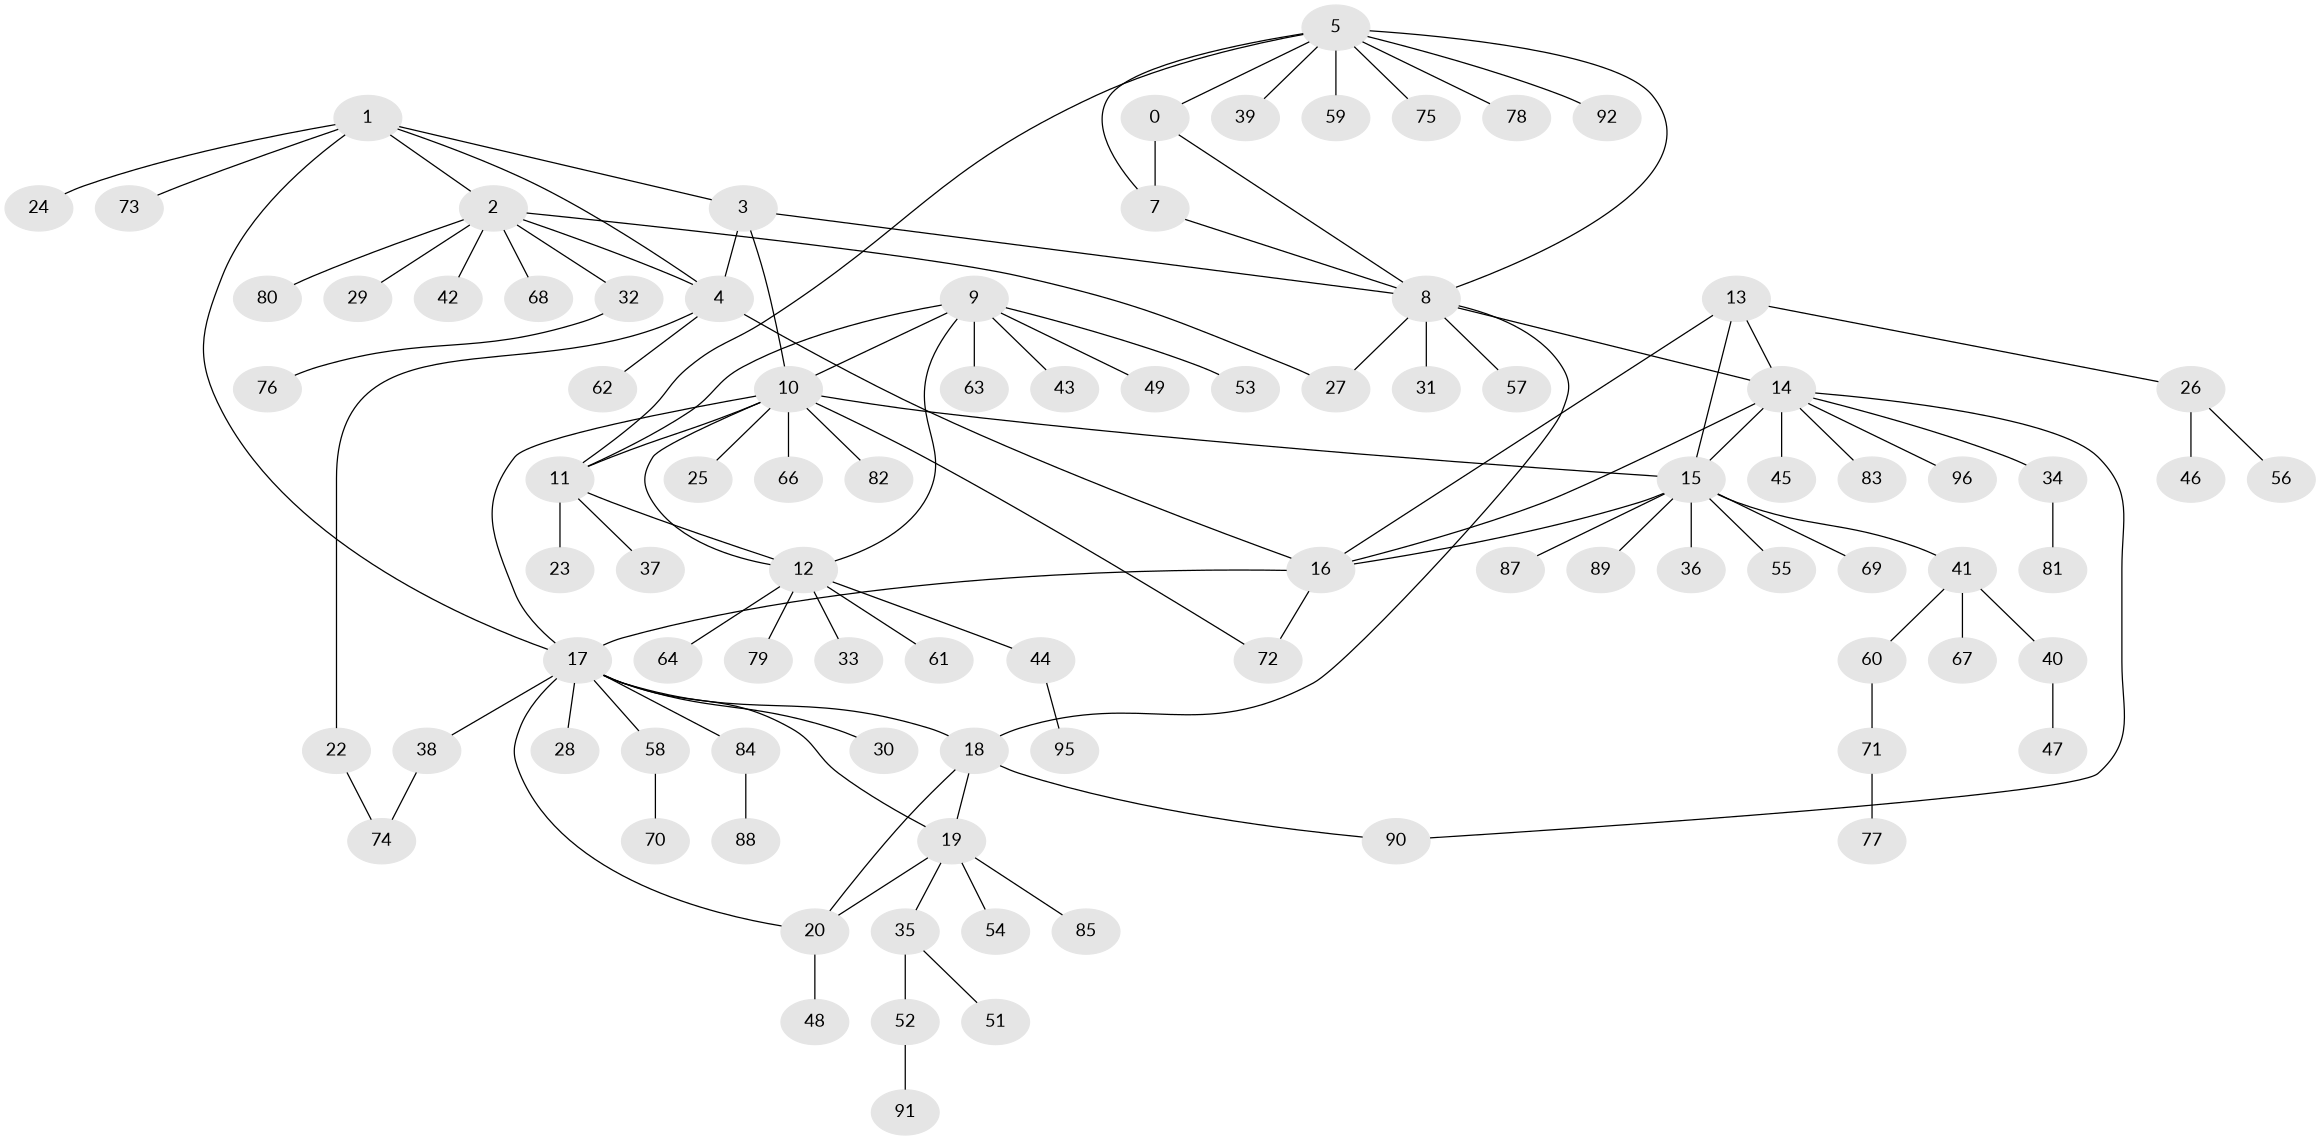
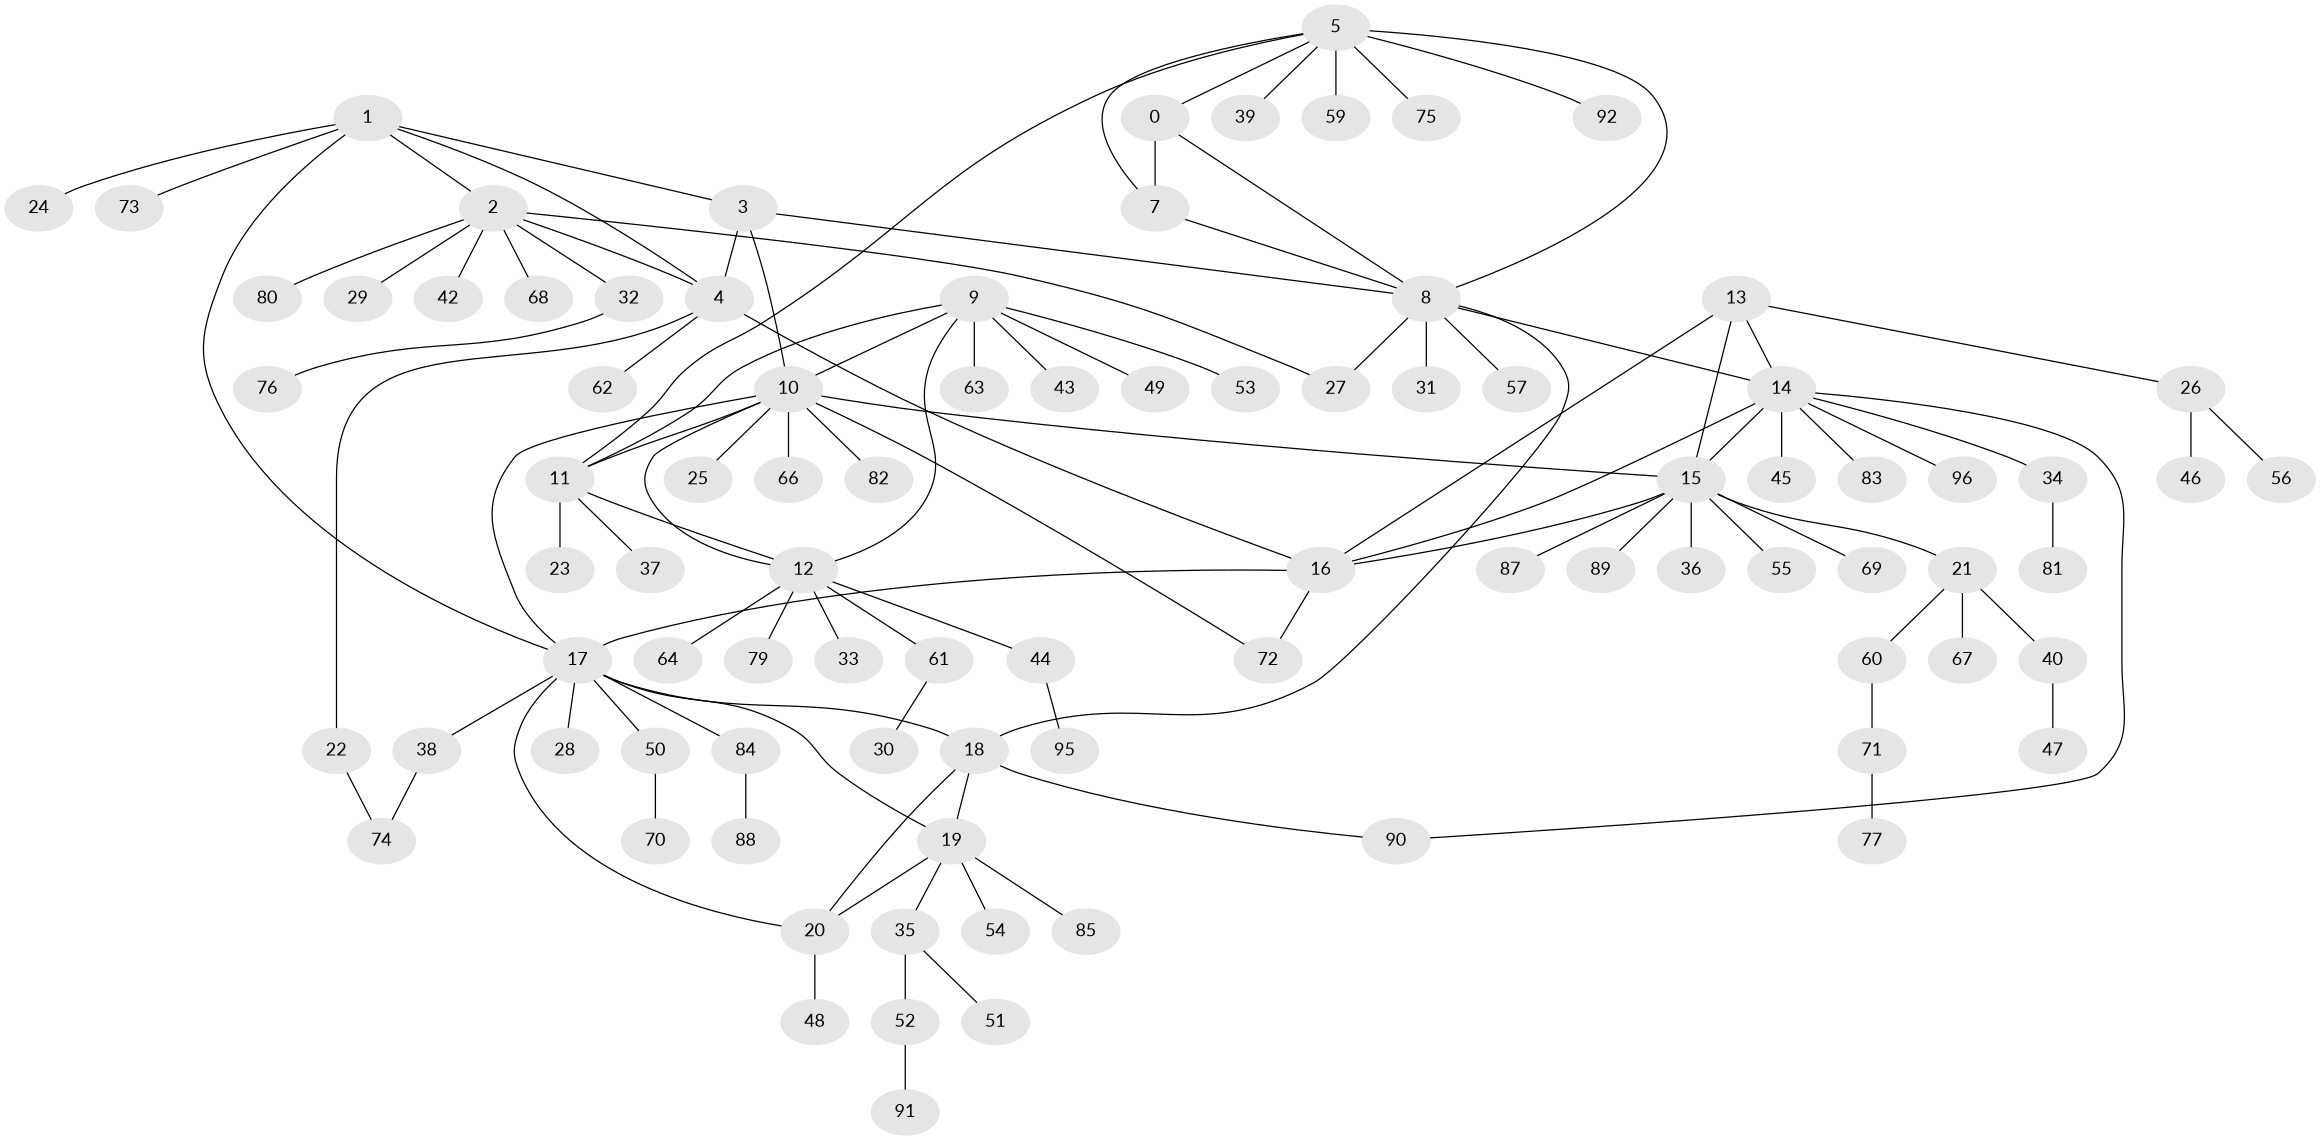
(1517, 118) -> none
(1962, 570) -> (1962, 570)
(788, 716) -> (912, 706)
(655, 751) -> (655, 751)
